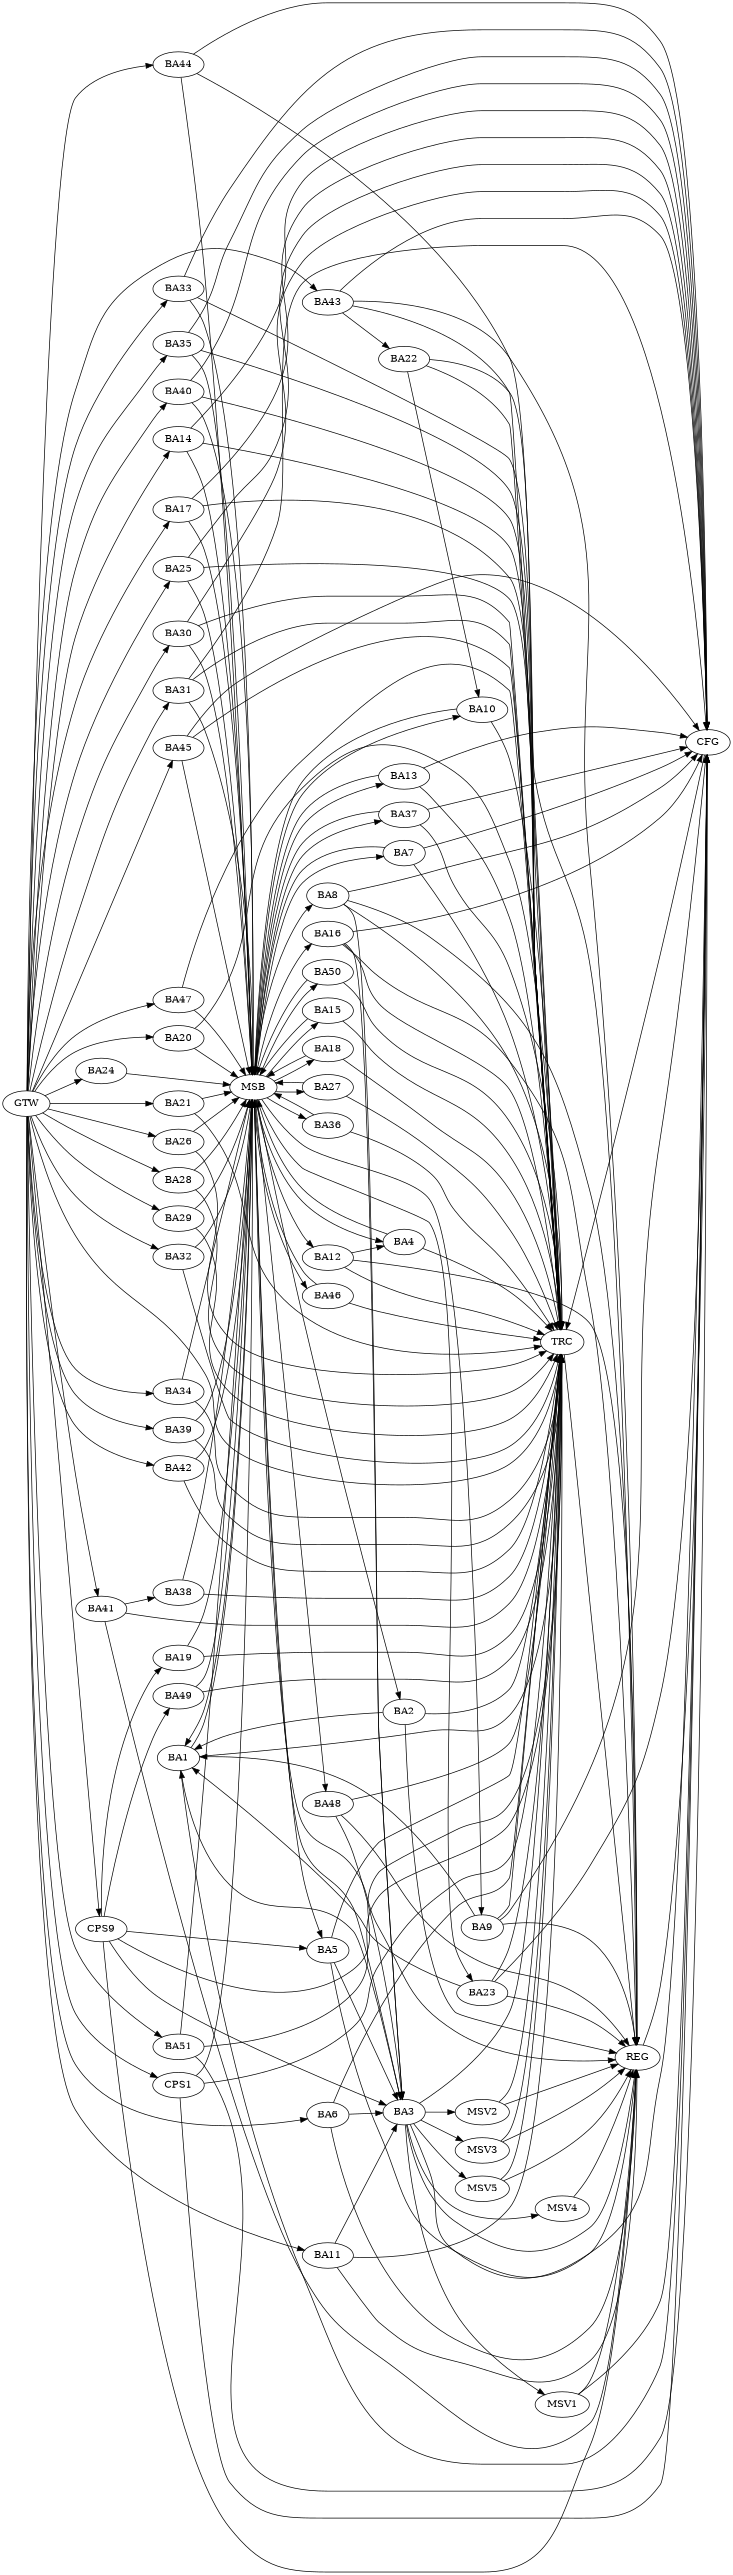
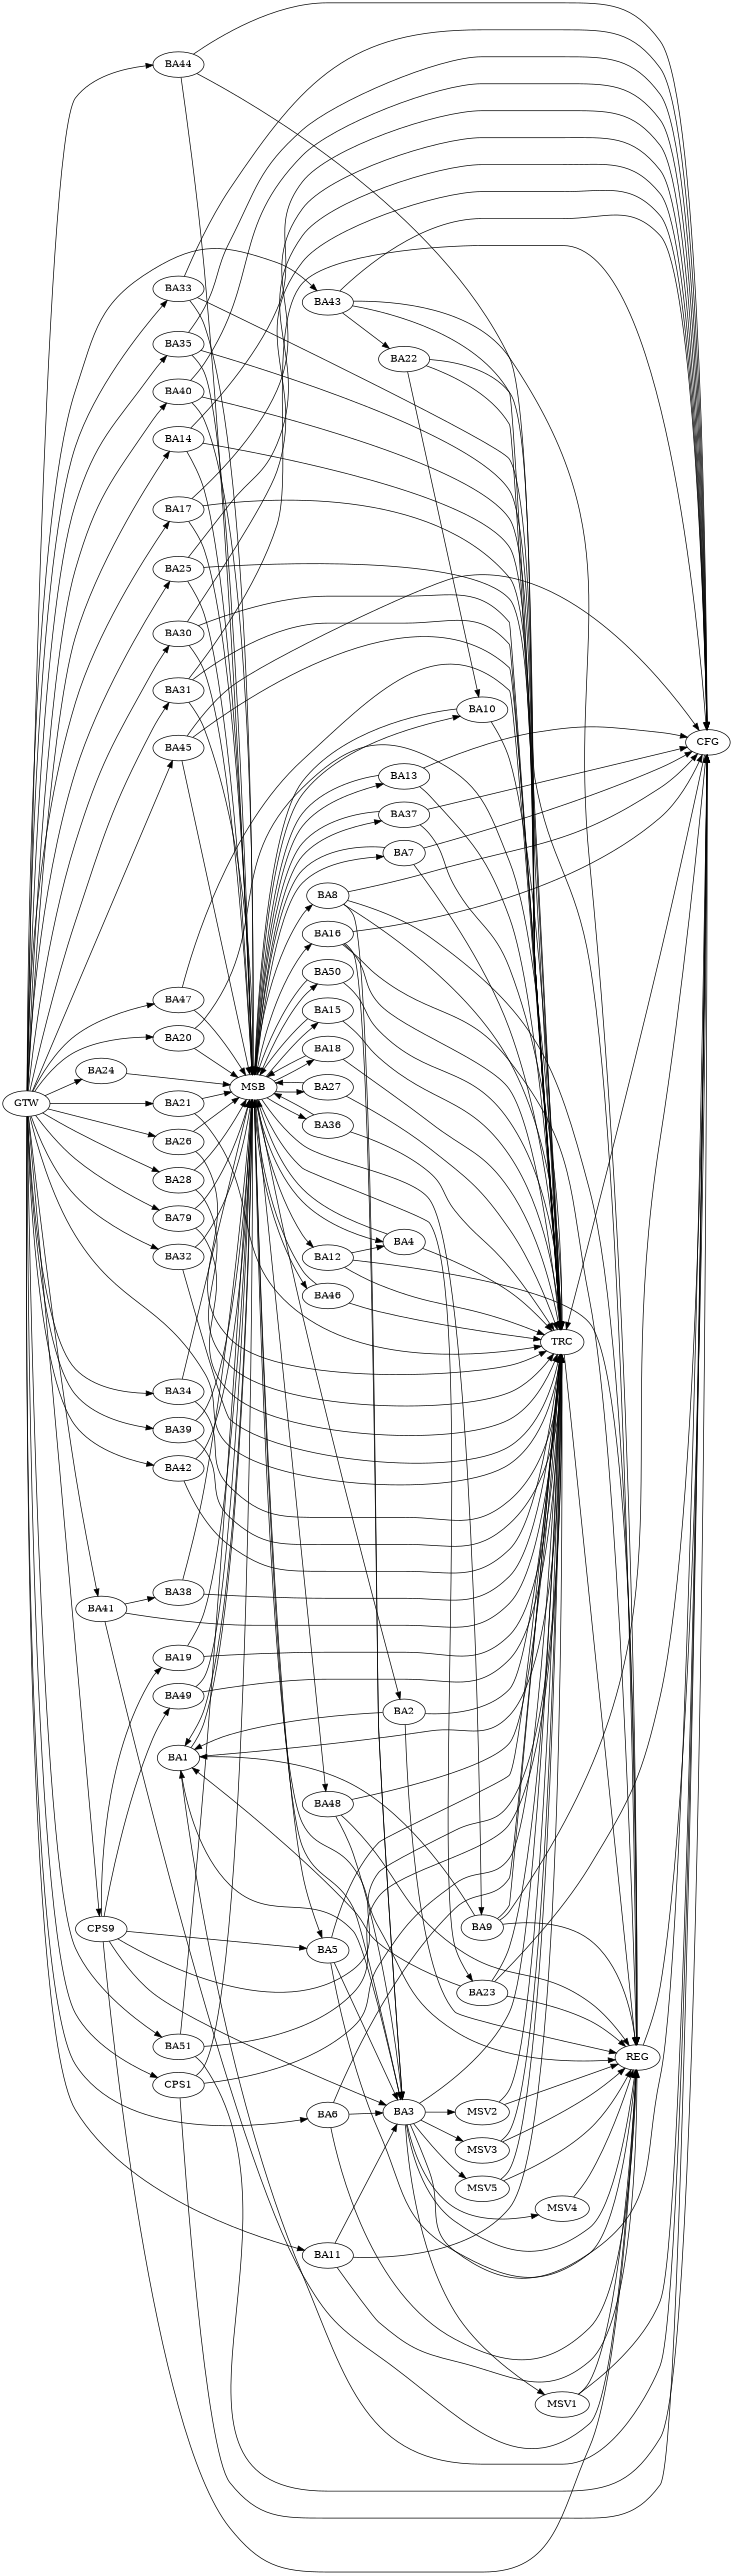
(178, 1219) -> (178, 1219)
